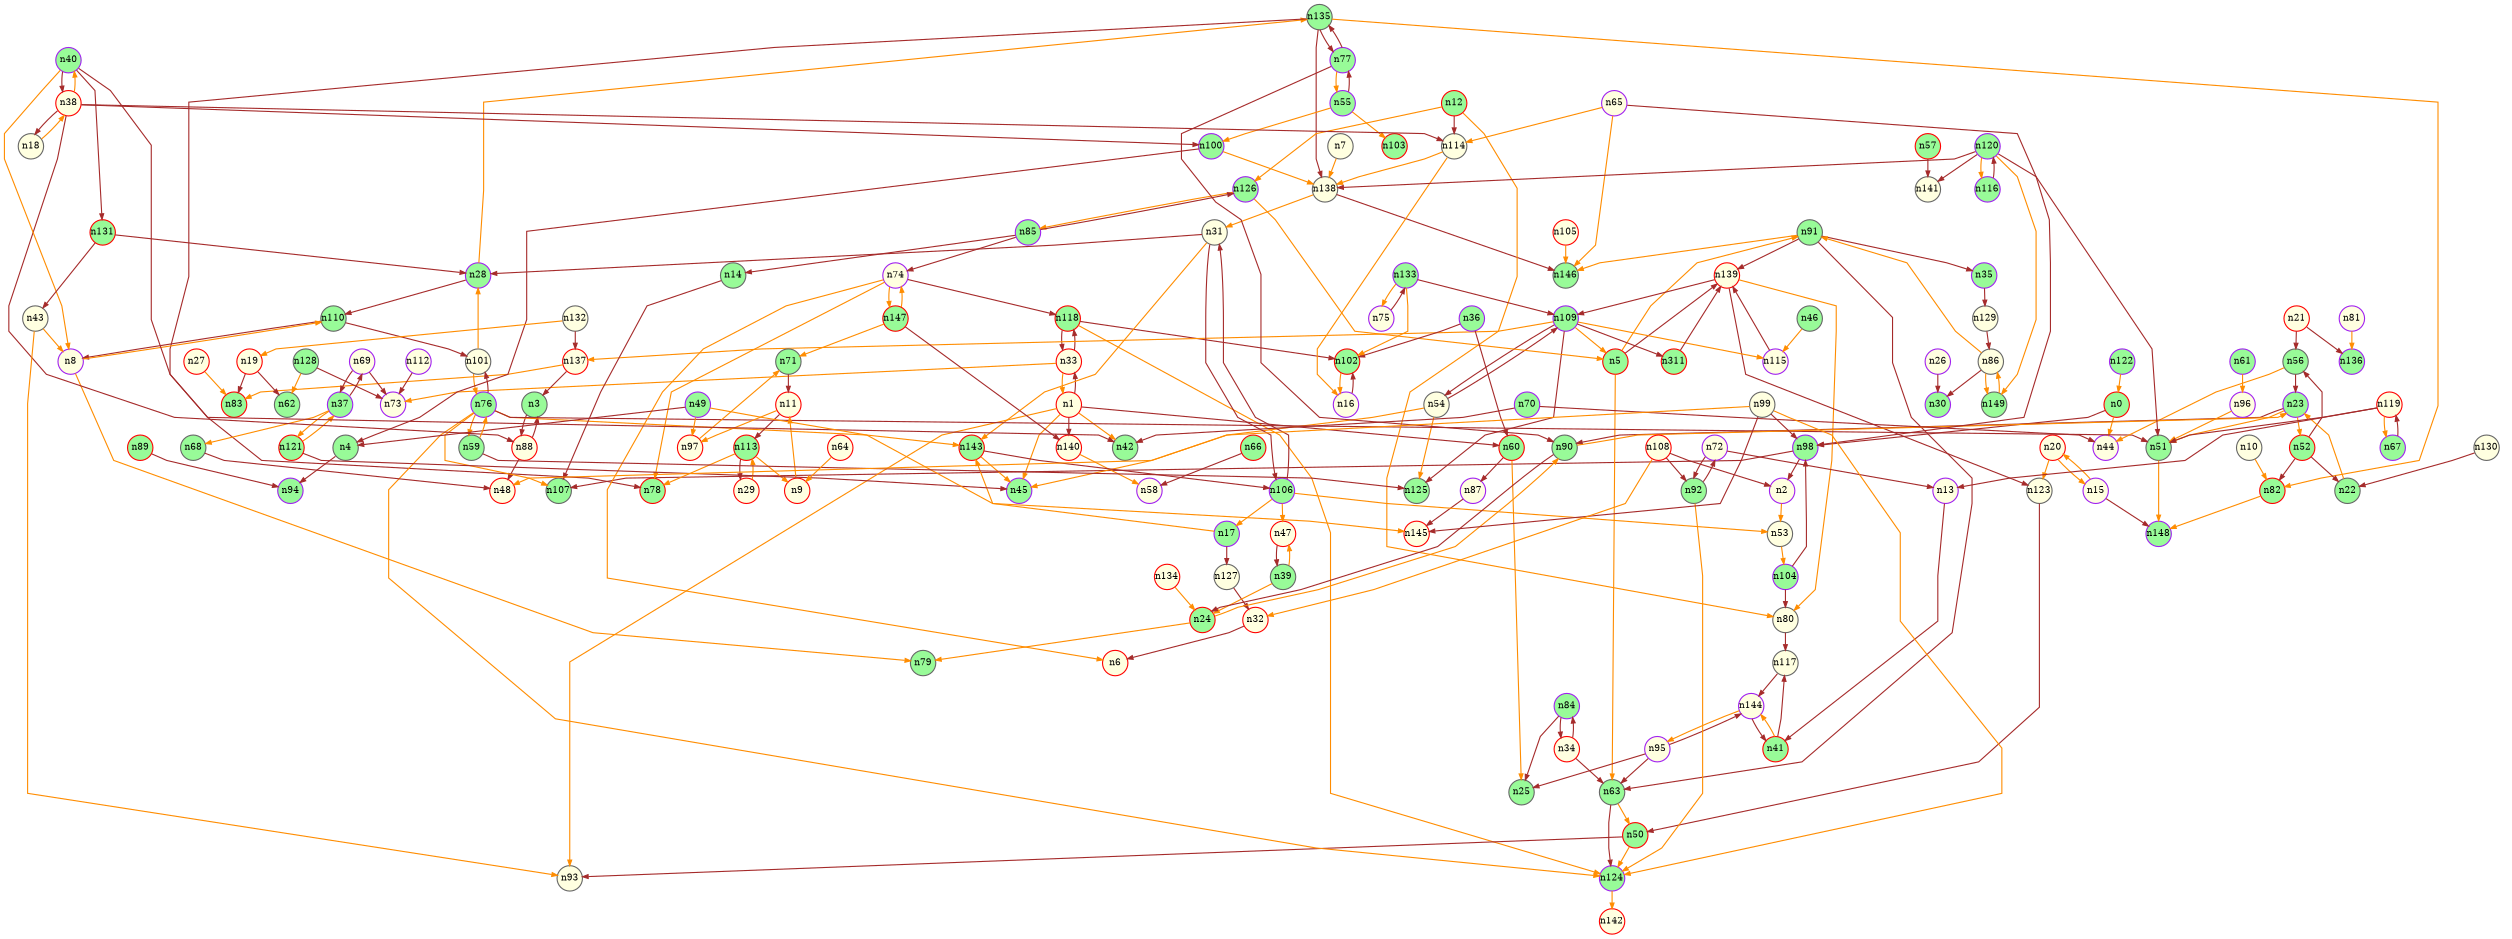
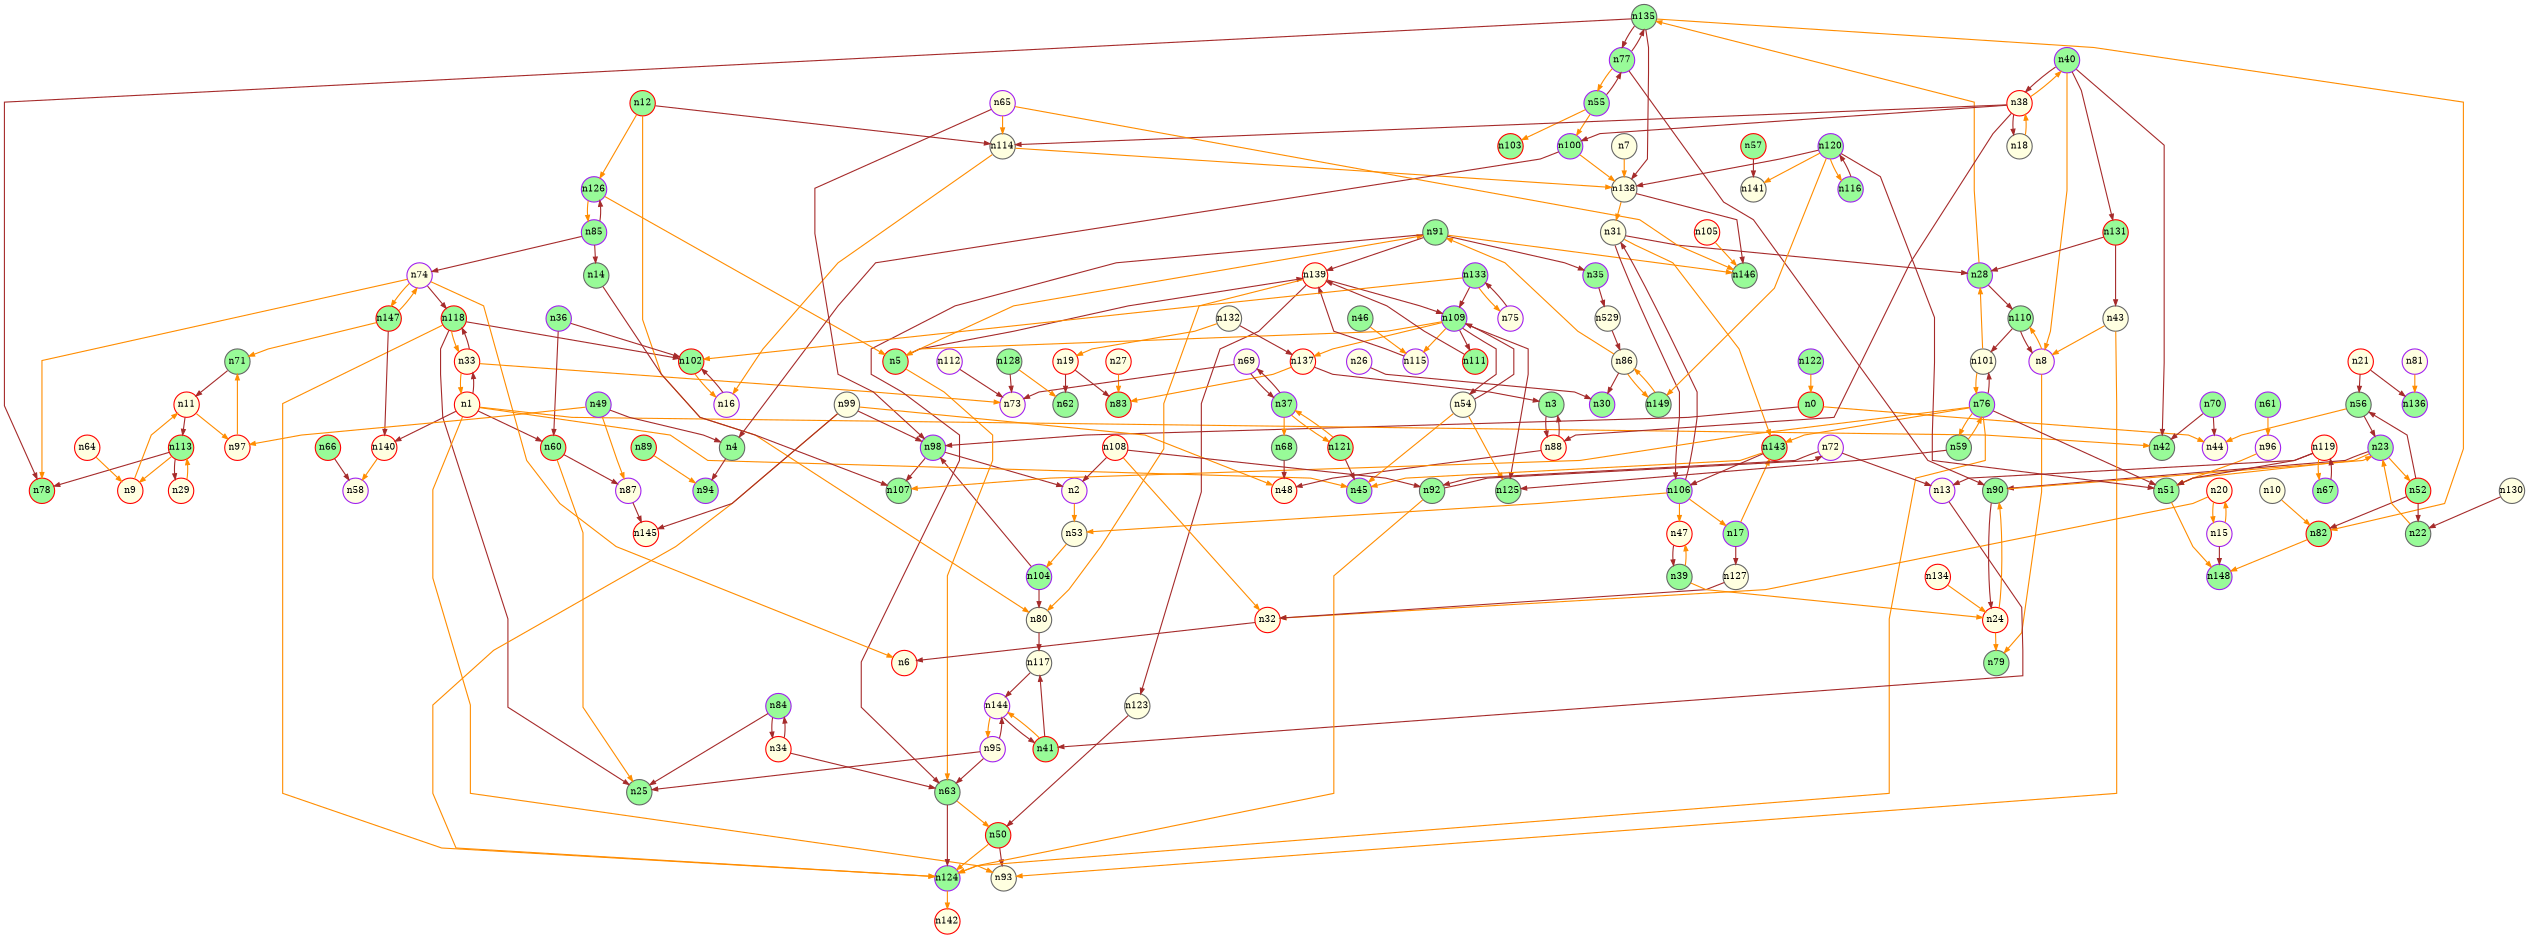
(1960, 166) -> (1795, 166)
(1985, 319) -> (1608, 319)
(1062, 335) -> (453, 339)
(1674, 362) -> (1475, 362)
(2047, 467) -> (1775, 588)
(702, 468) -> (117, 468)
(212, 471) -> (672, 468)
(1098, 509) -> (612, 445)
none -> (497, 584)
(1202, 620) -> (1995, 620)
